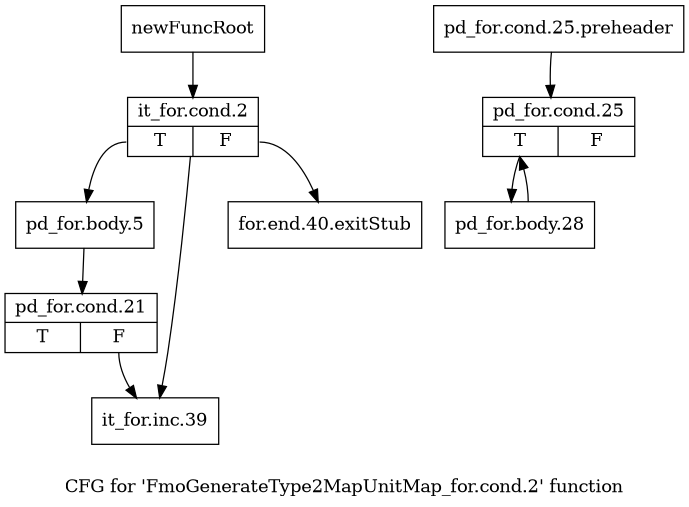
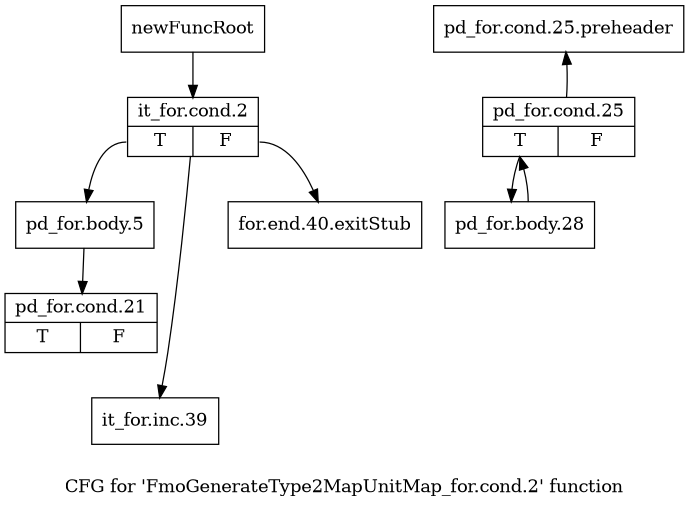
(550, 69) -> (567, 81)
(122, 371) -> none
